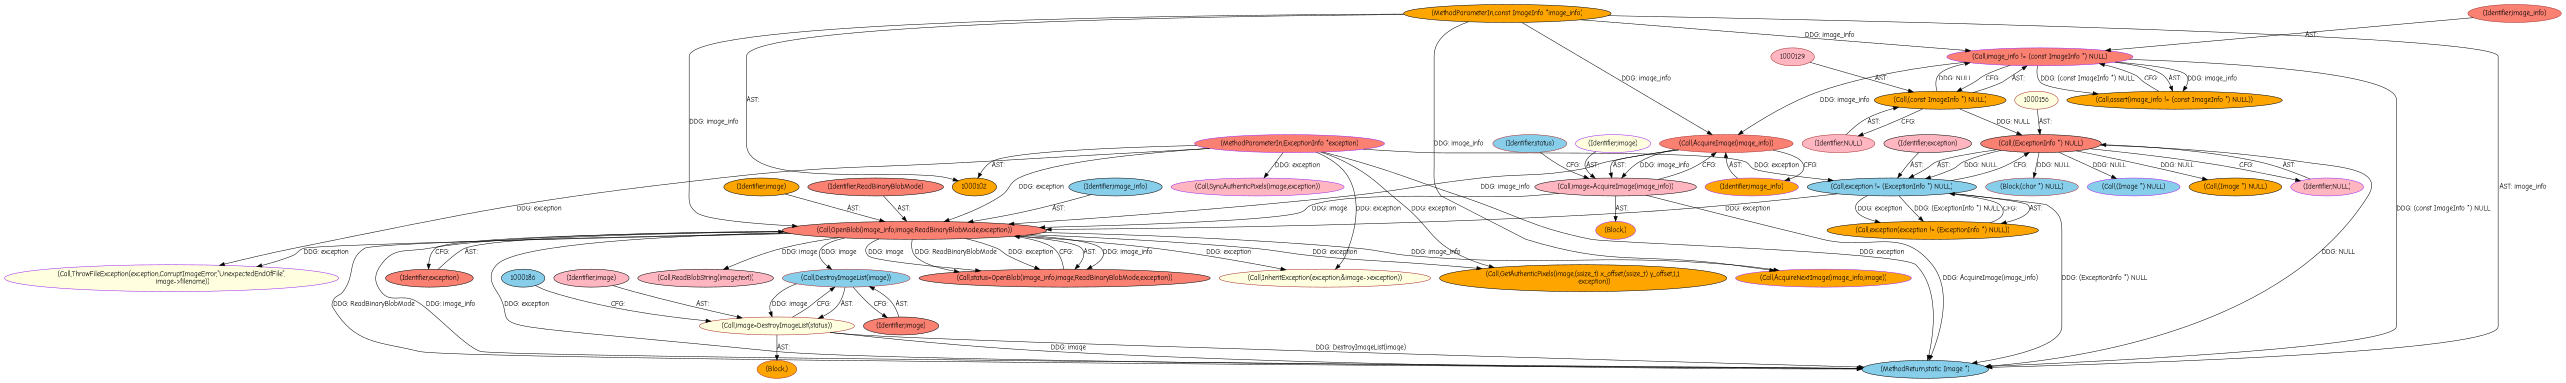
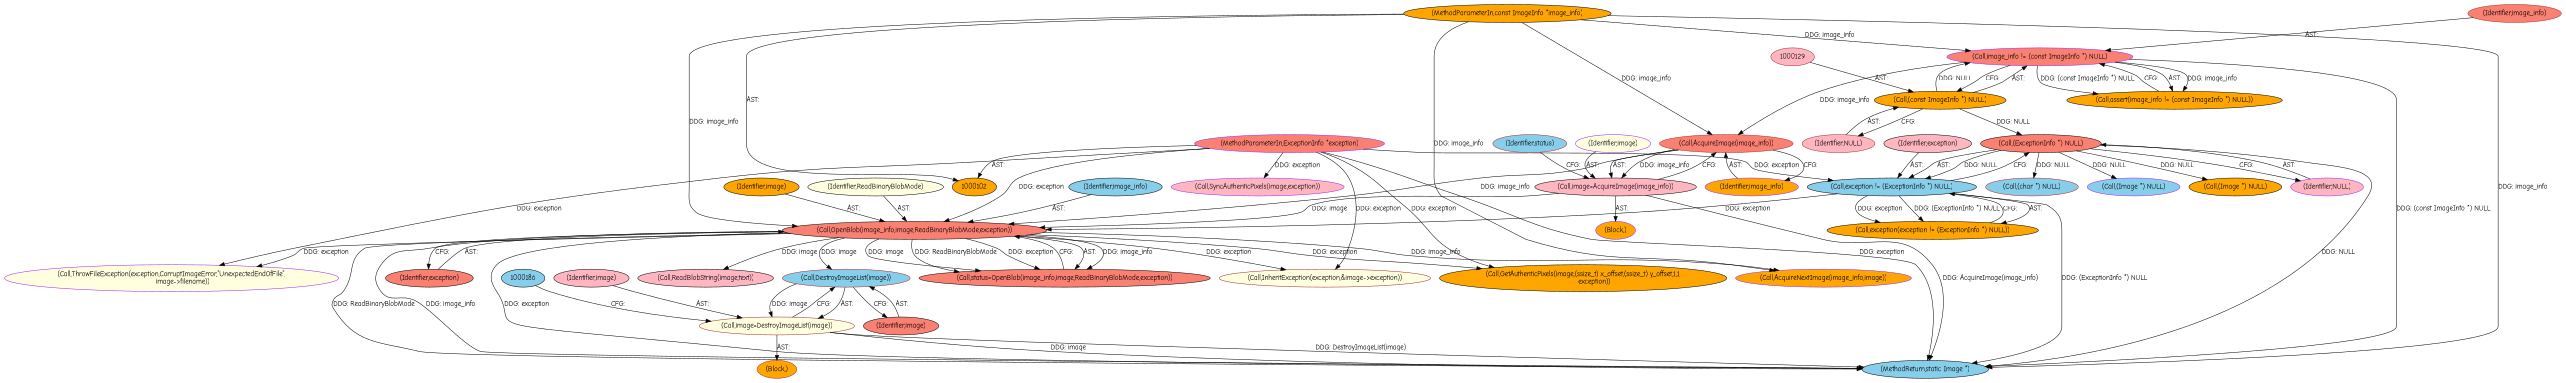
(2036, 100) -> none
(876, 187) -> (876, 187)
(2032, 187) -> (2032, 187)
(2523, 187) -> (2523, 187)
(777, 326) -> (777, 326)
